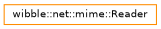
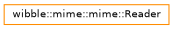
(80, 15) -> (87, 15)
